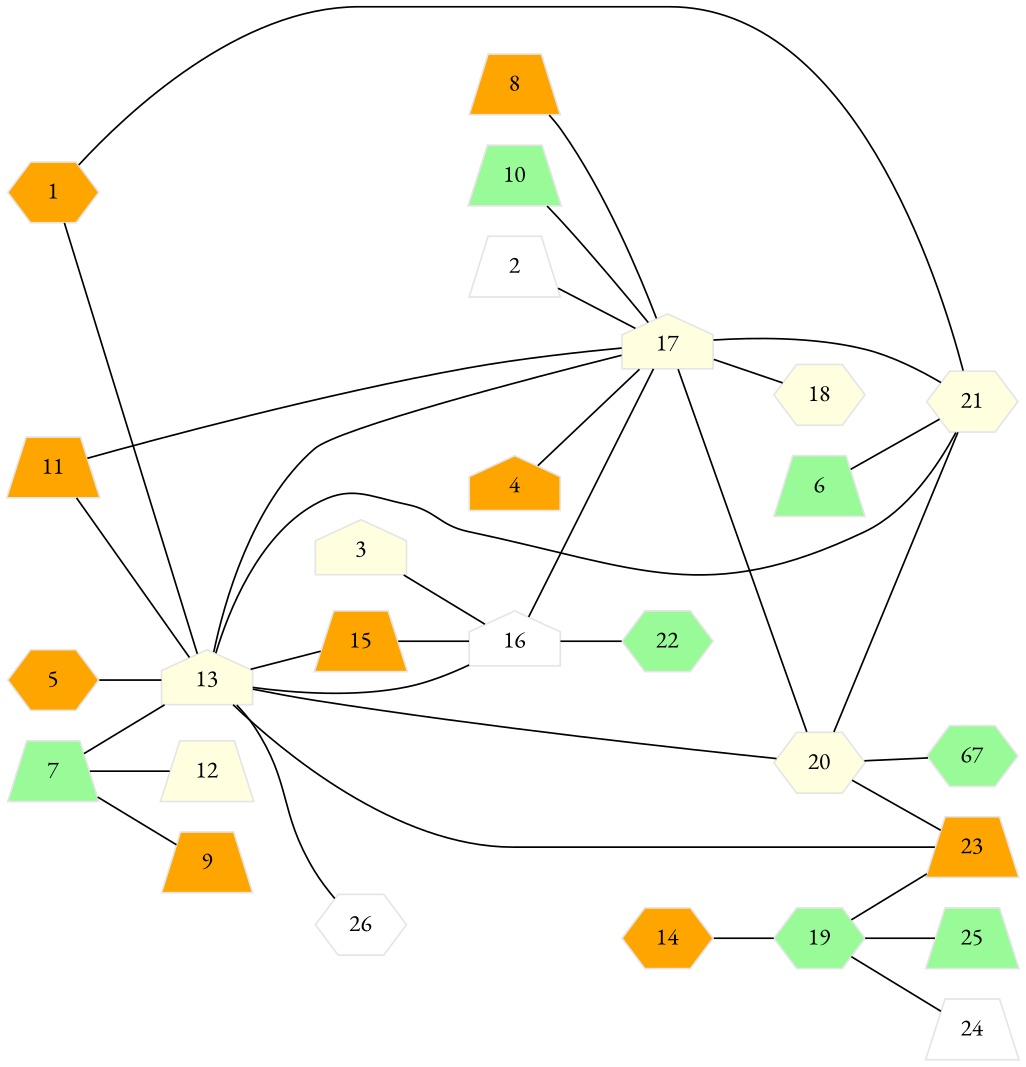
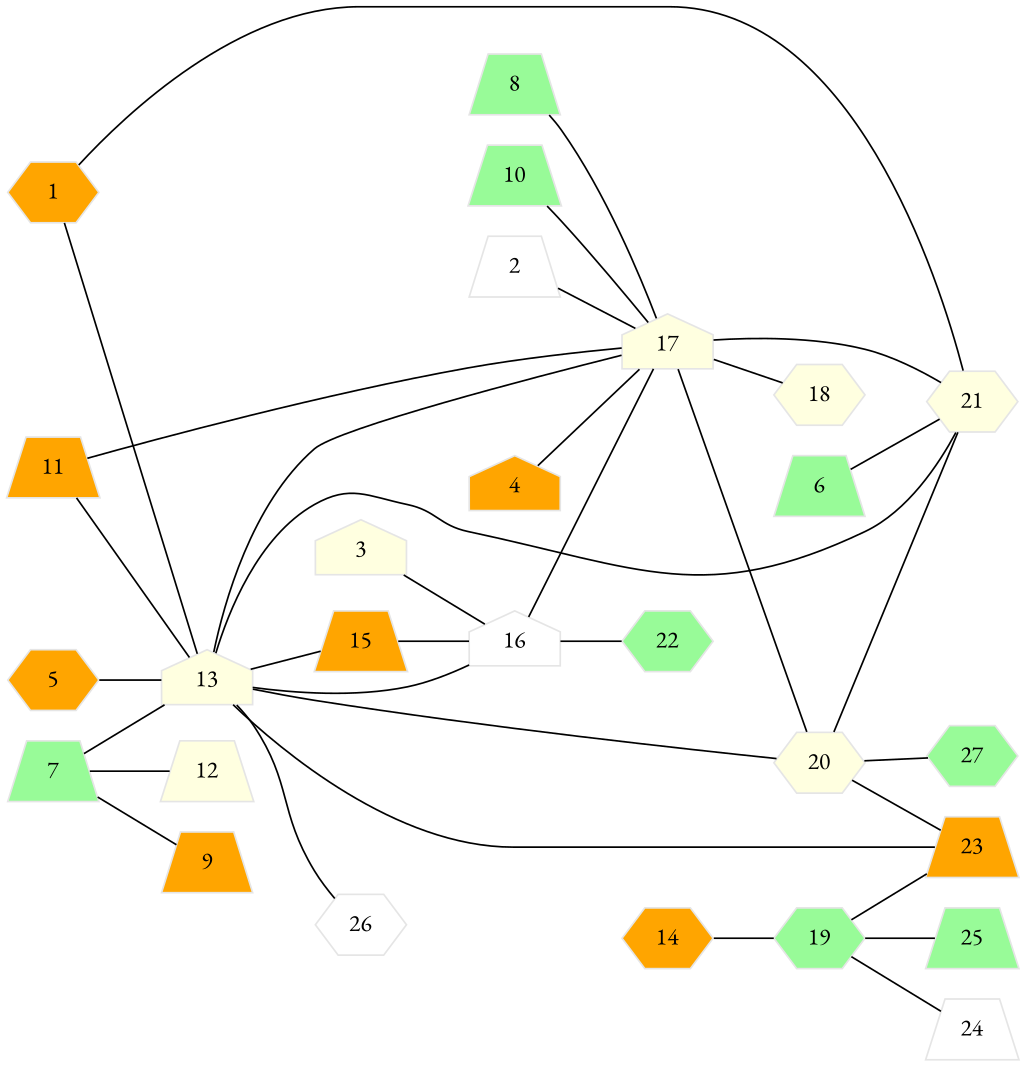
(515, 84) -> (515, 84)
(972, 756) -> (972, 756)
